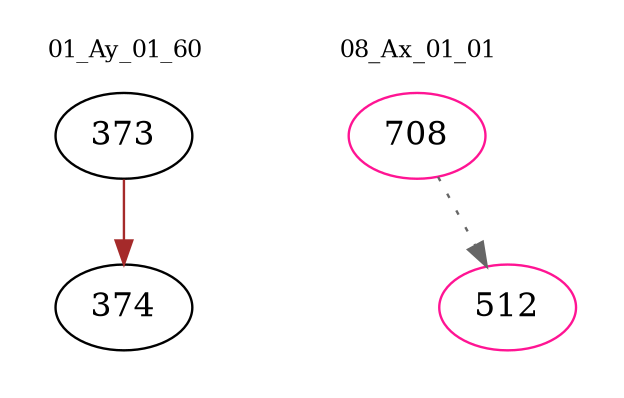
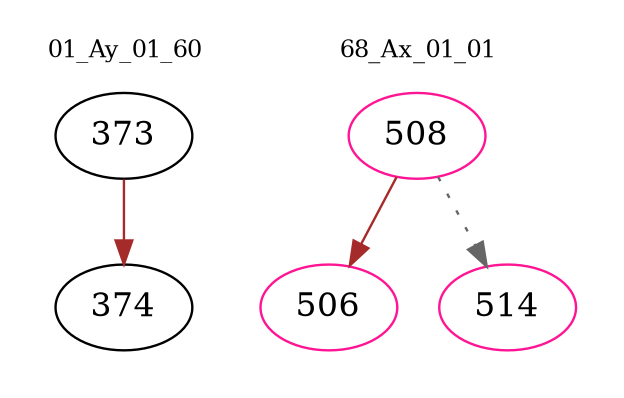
(418, 51) -> (418, 51)
(417, 136) -> (417, 136)
none -> (329, 307)
(508, 307) -> (508, 307)
